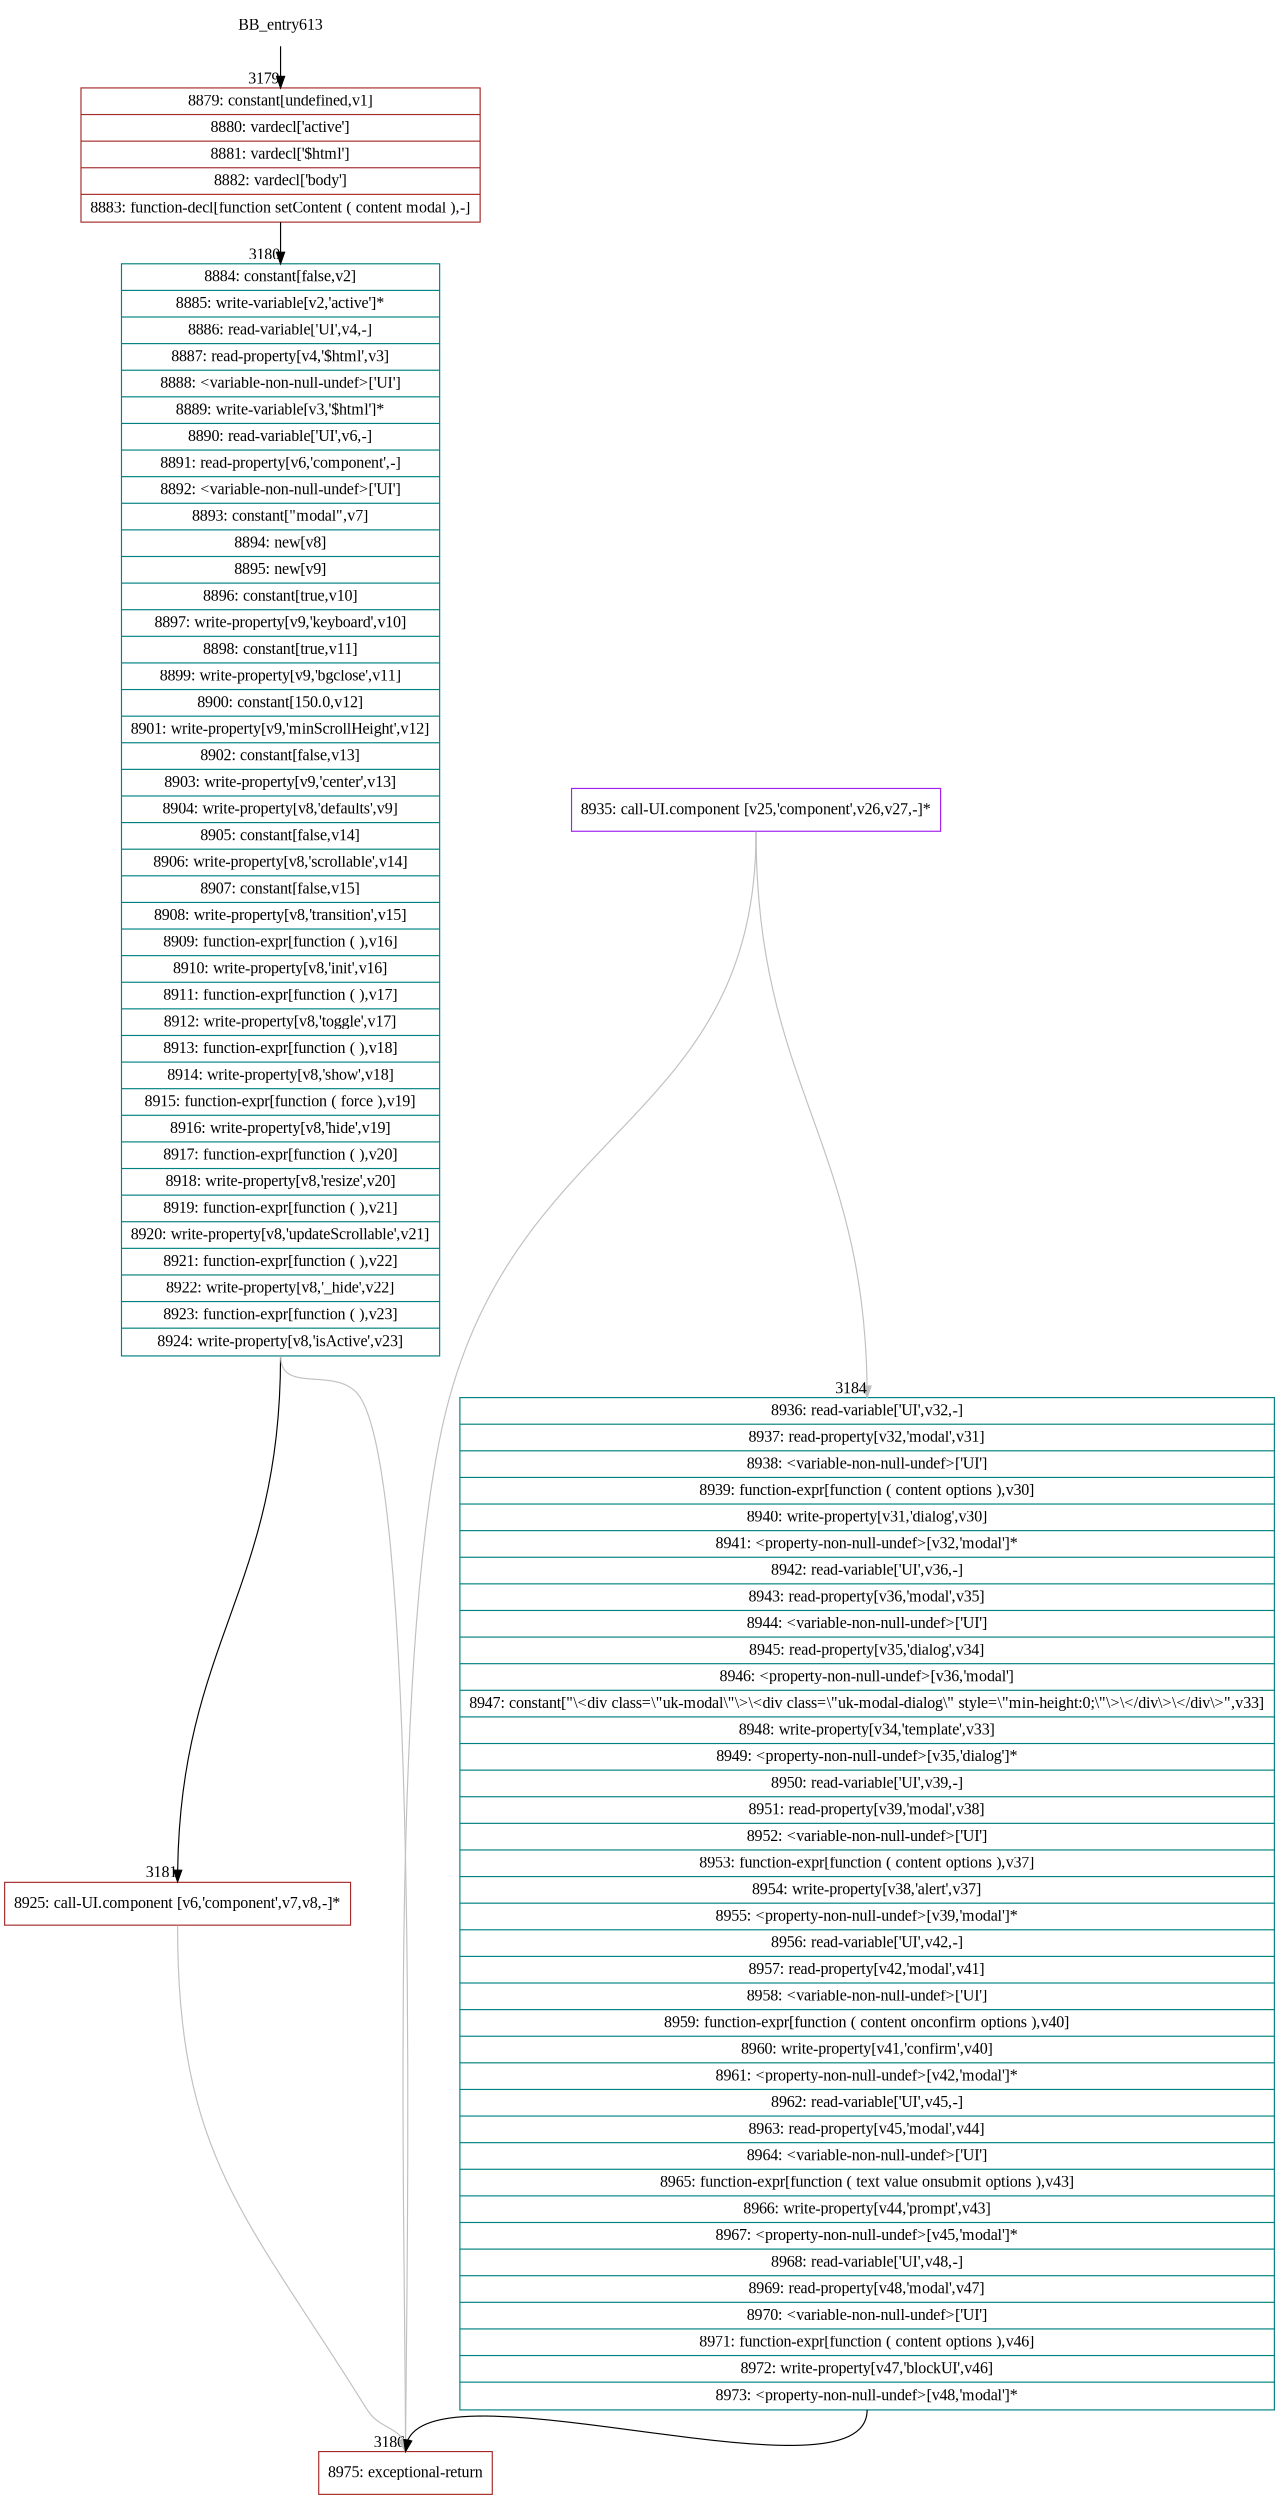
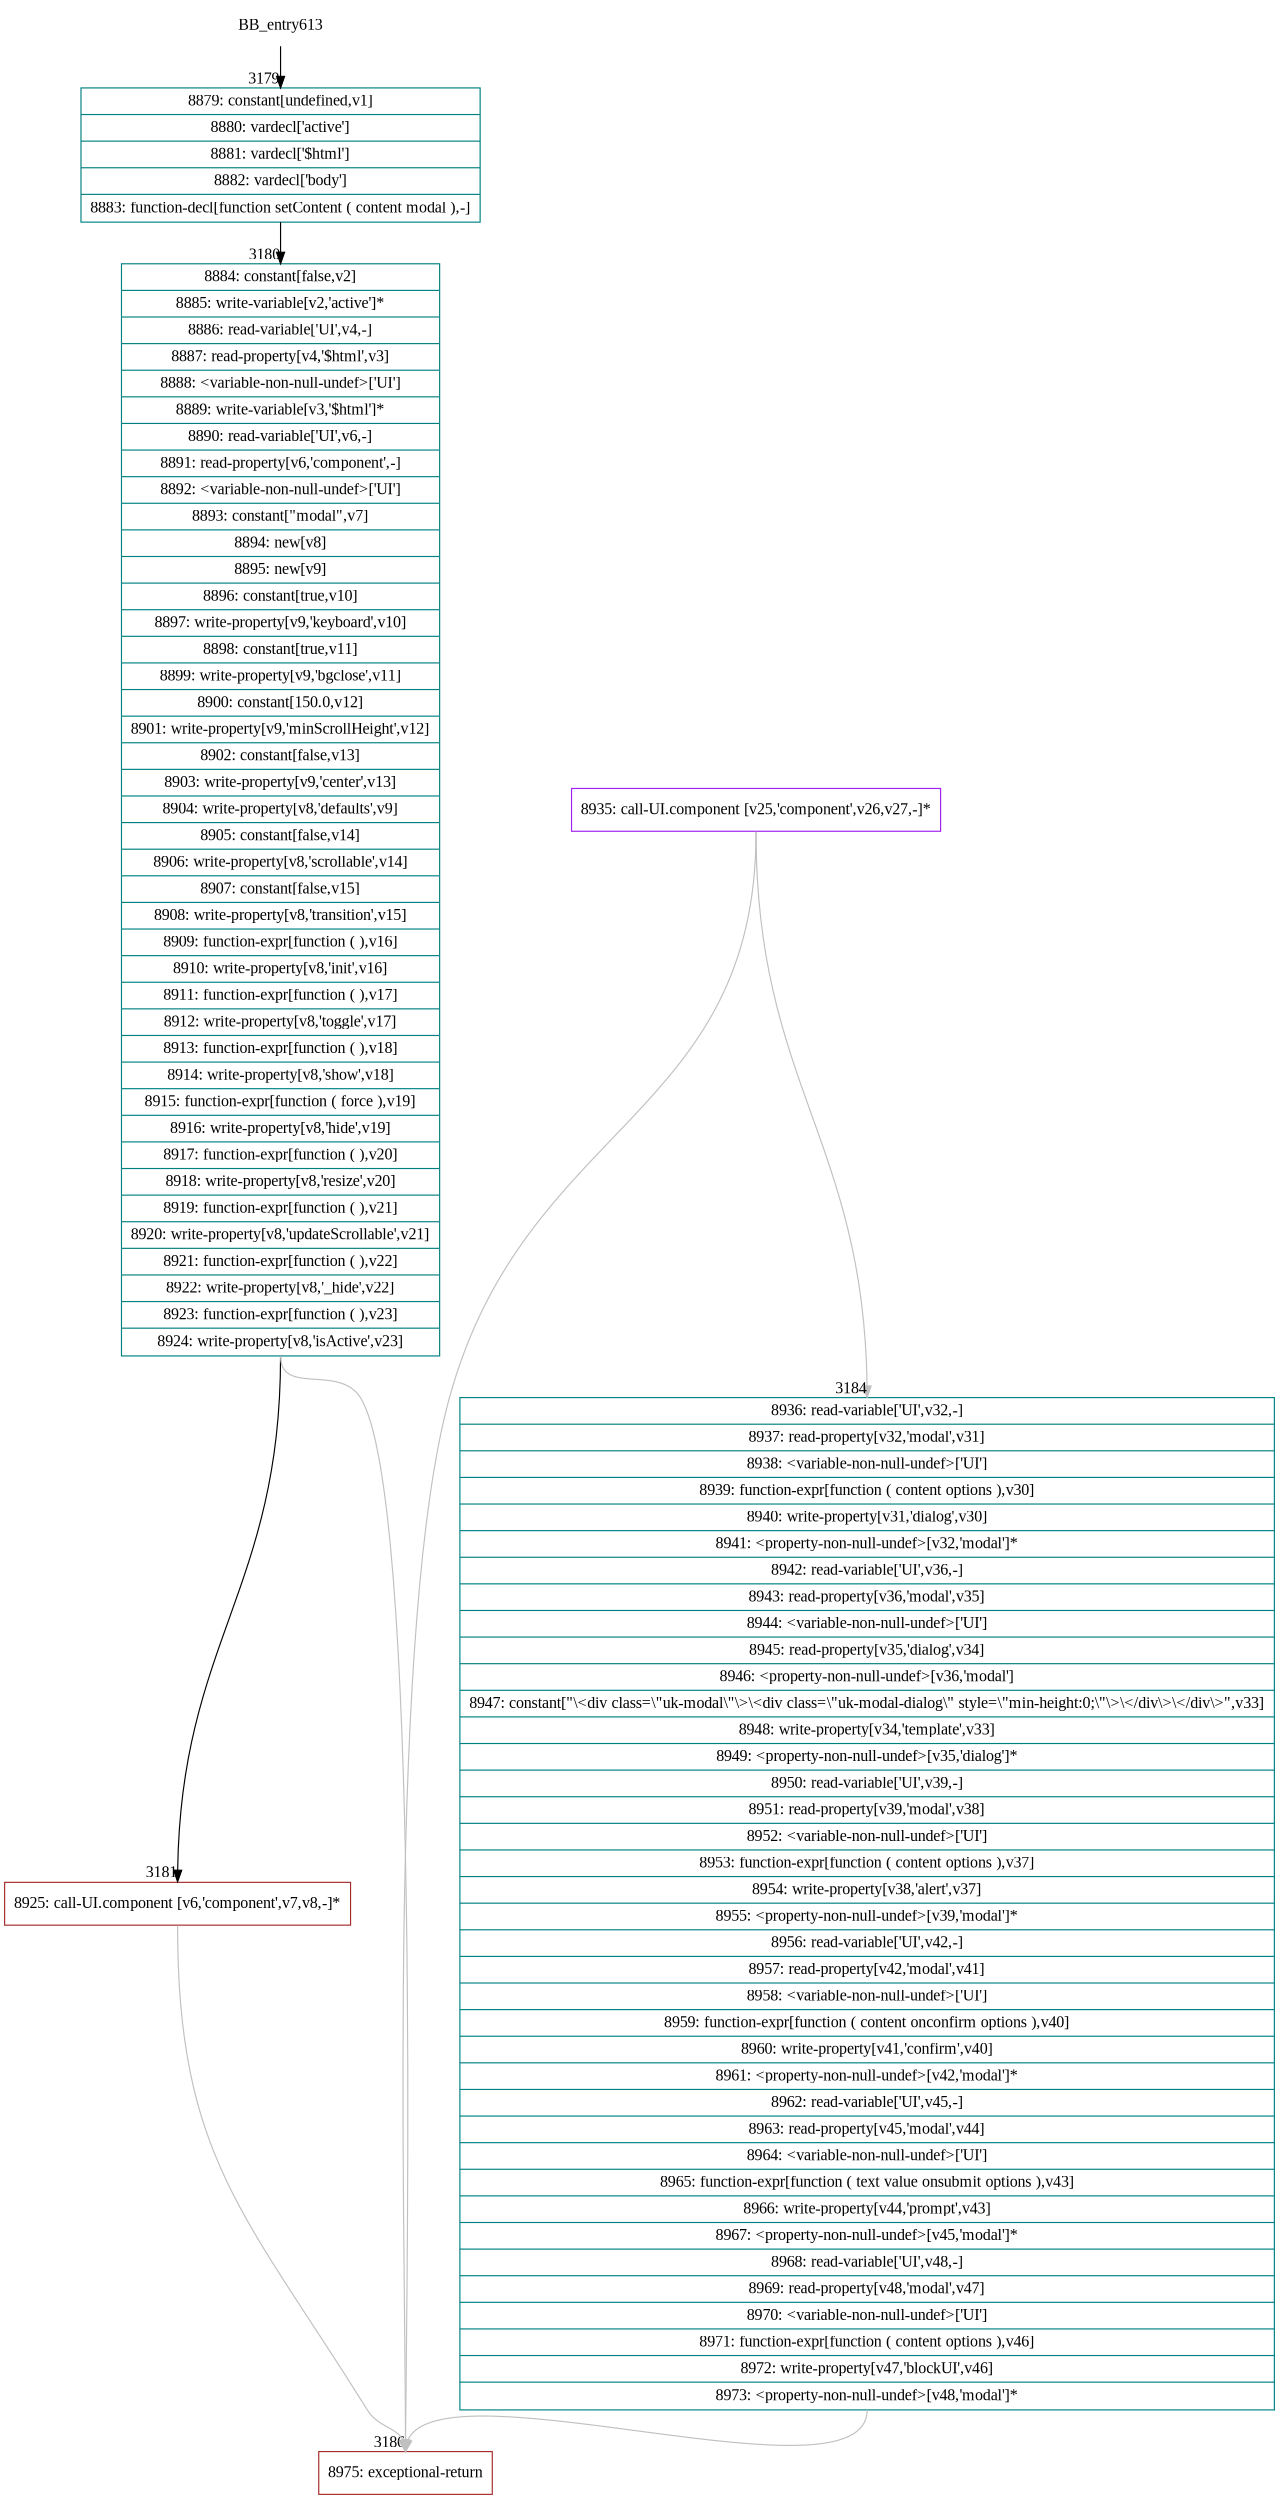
(281, 155) -> (281, 155)
(642, 2432) -> (642, 2432)
